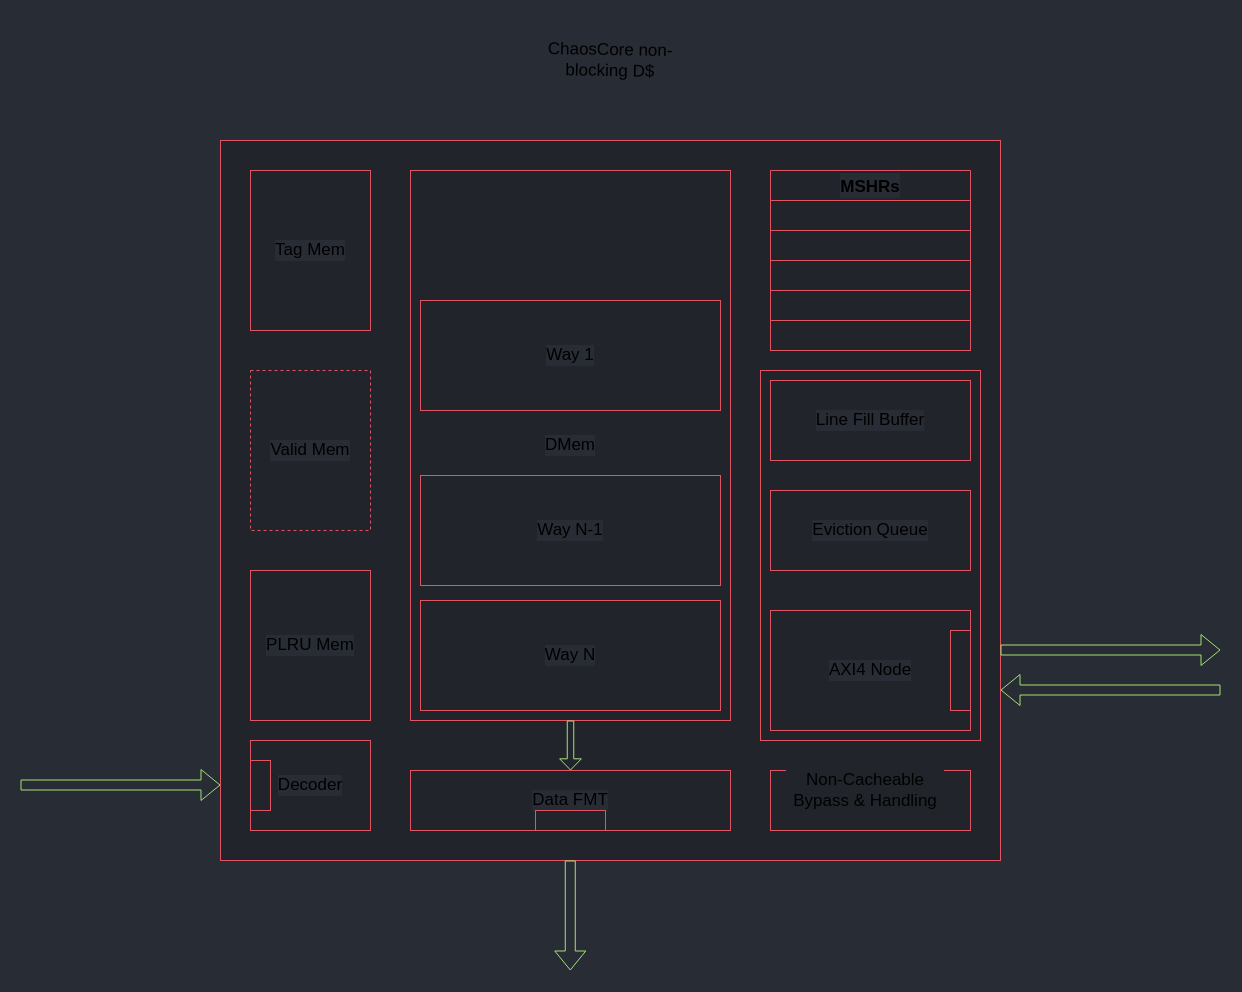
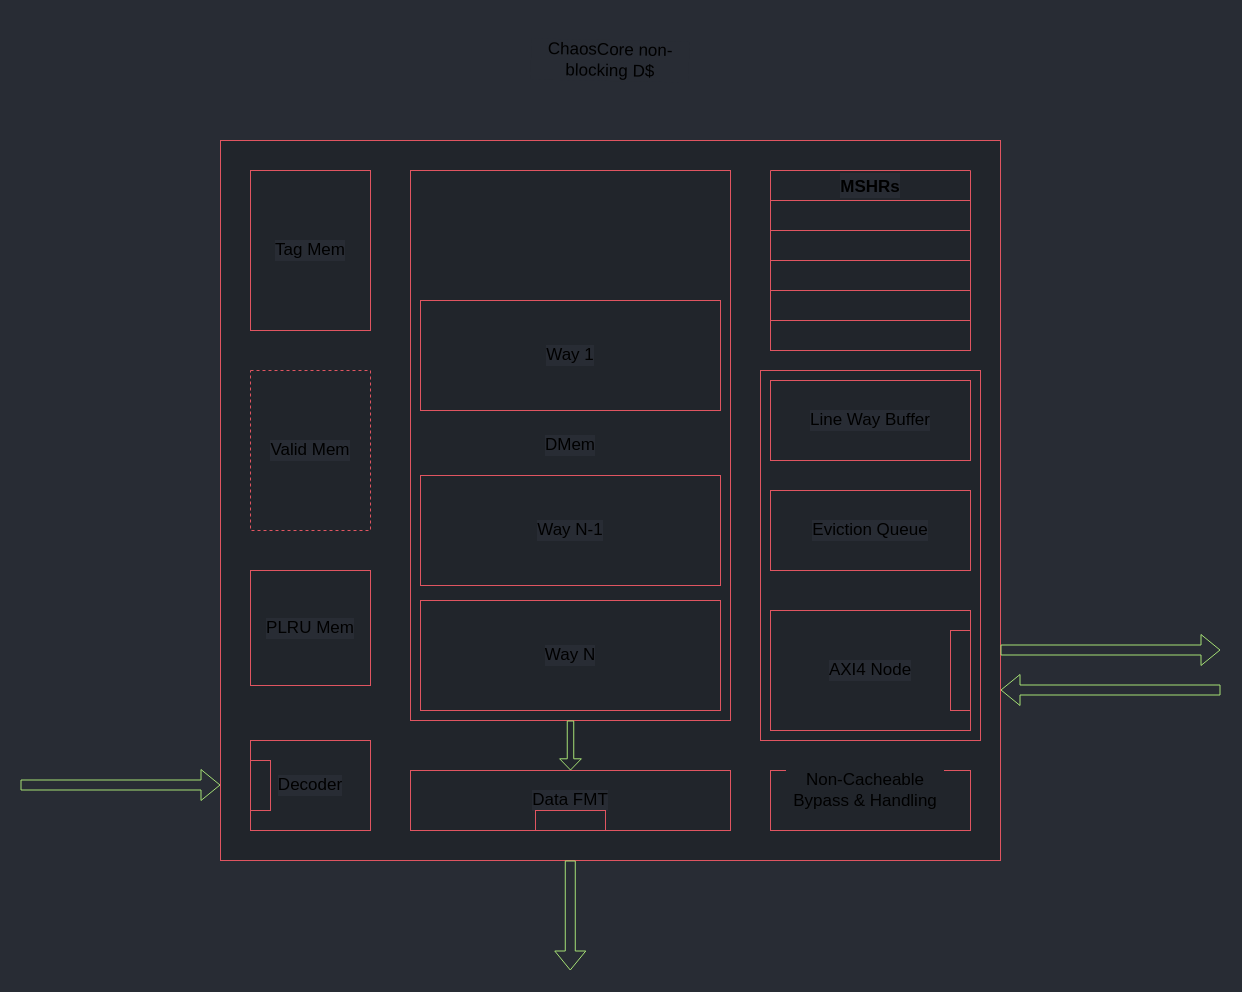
(871, 421) -> (871, 421)
(311, 646) -> (311, 628)
